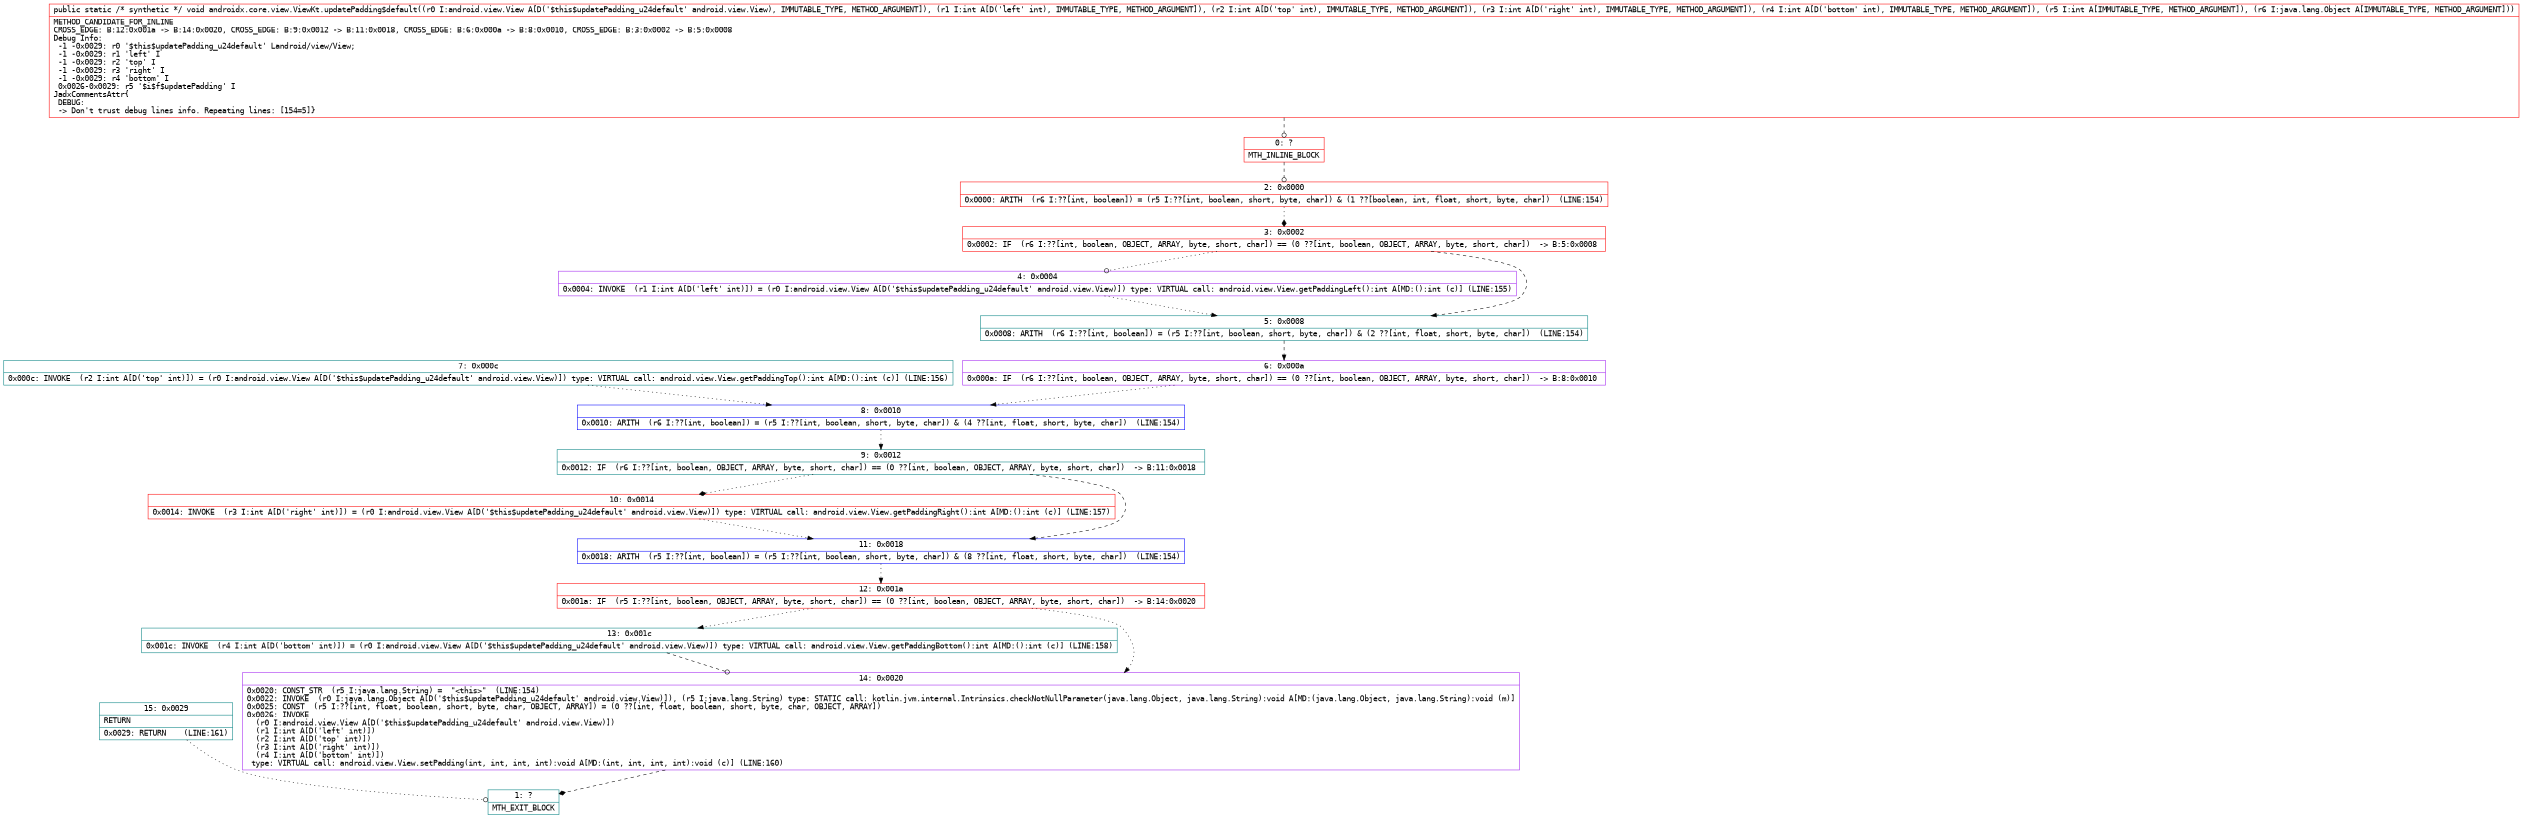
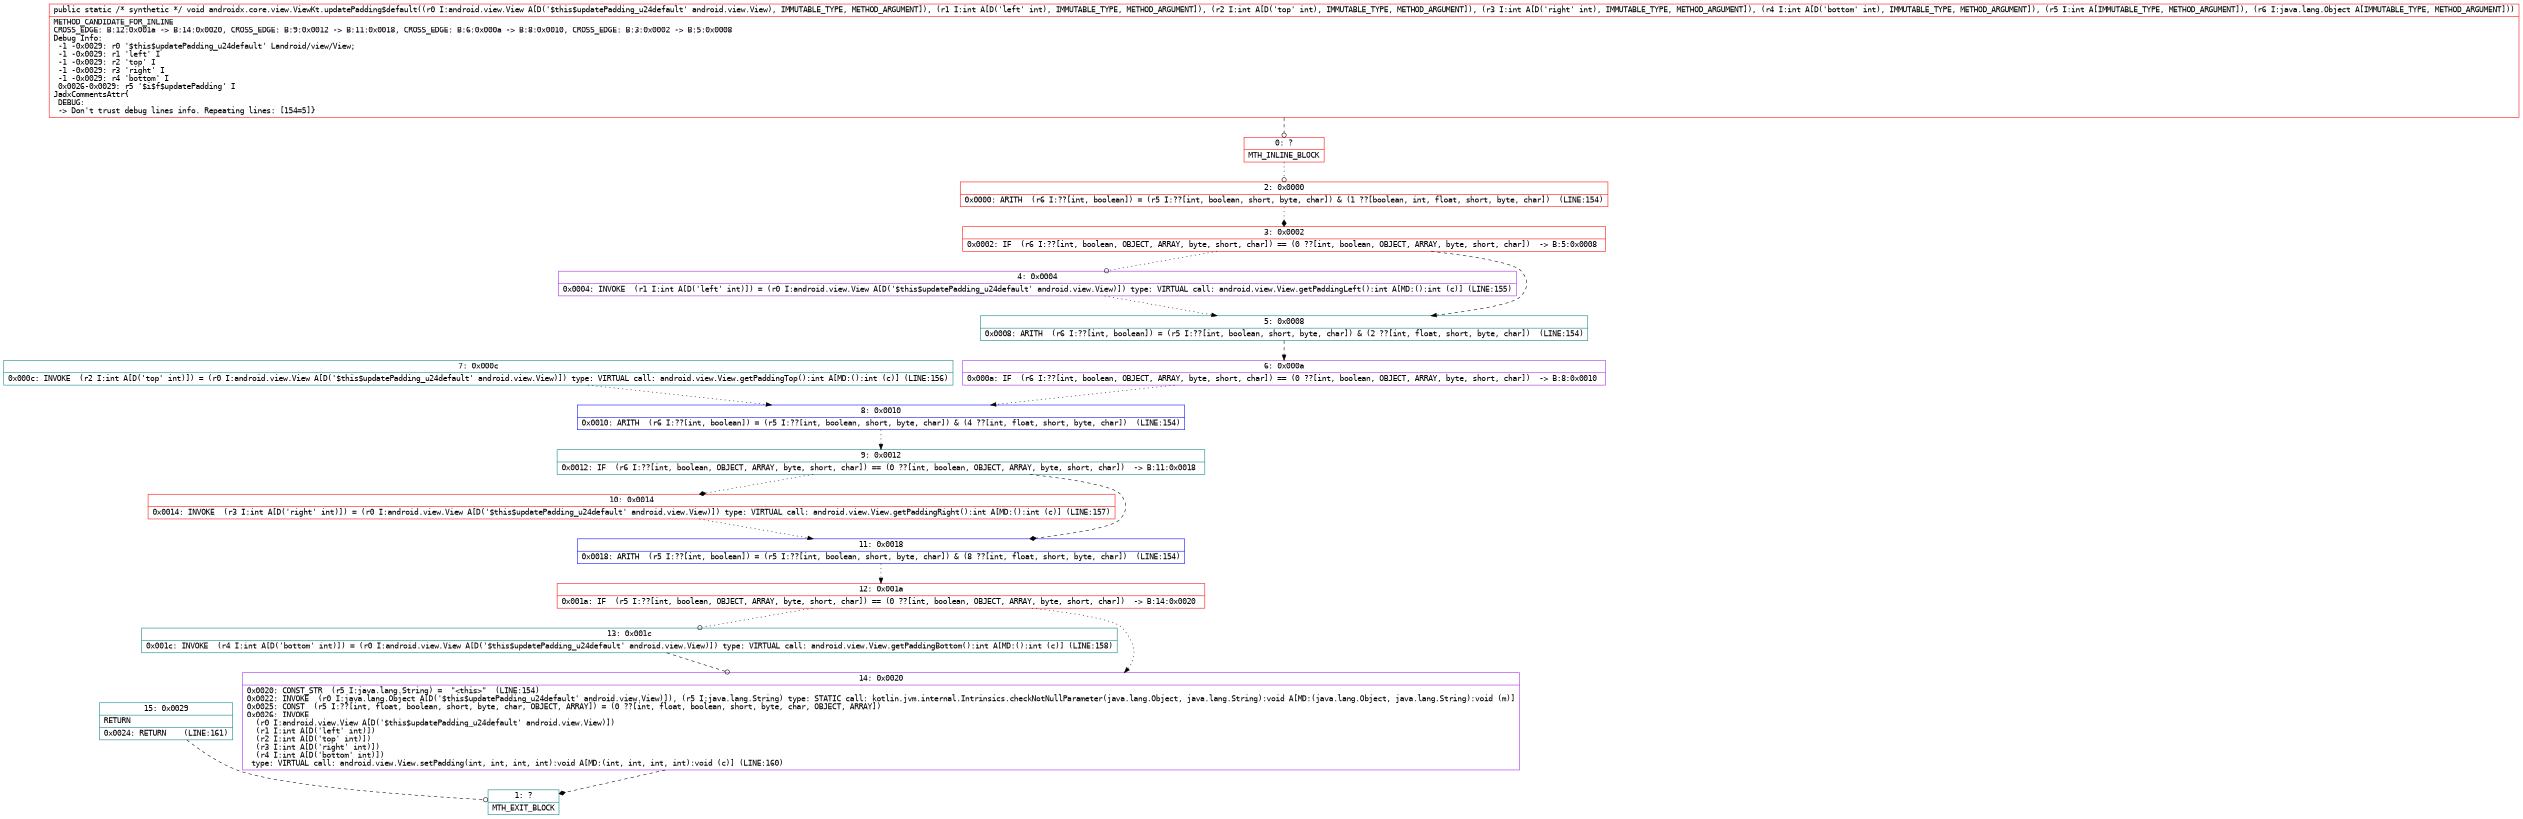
(1284, 170) -> (1284, 170)
(1125, 504) -> (1125, 503)
(758, 618) -> (757, 618)
(166, 733) -> (166, 733)
(330, 787) -> (330, 787)
